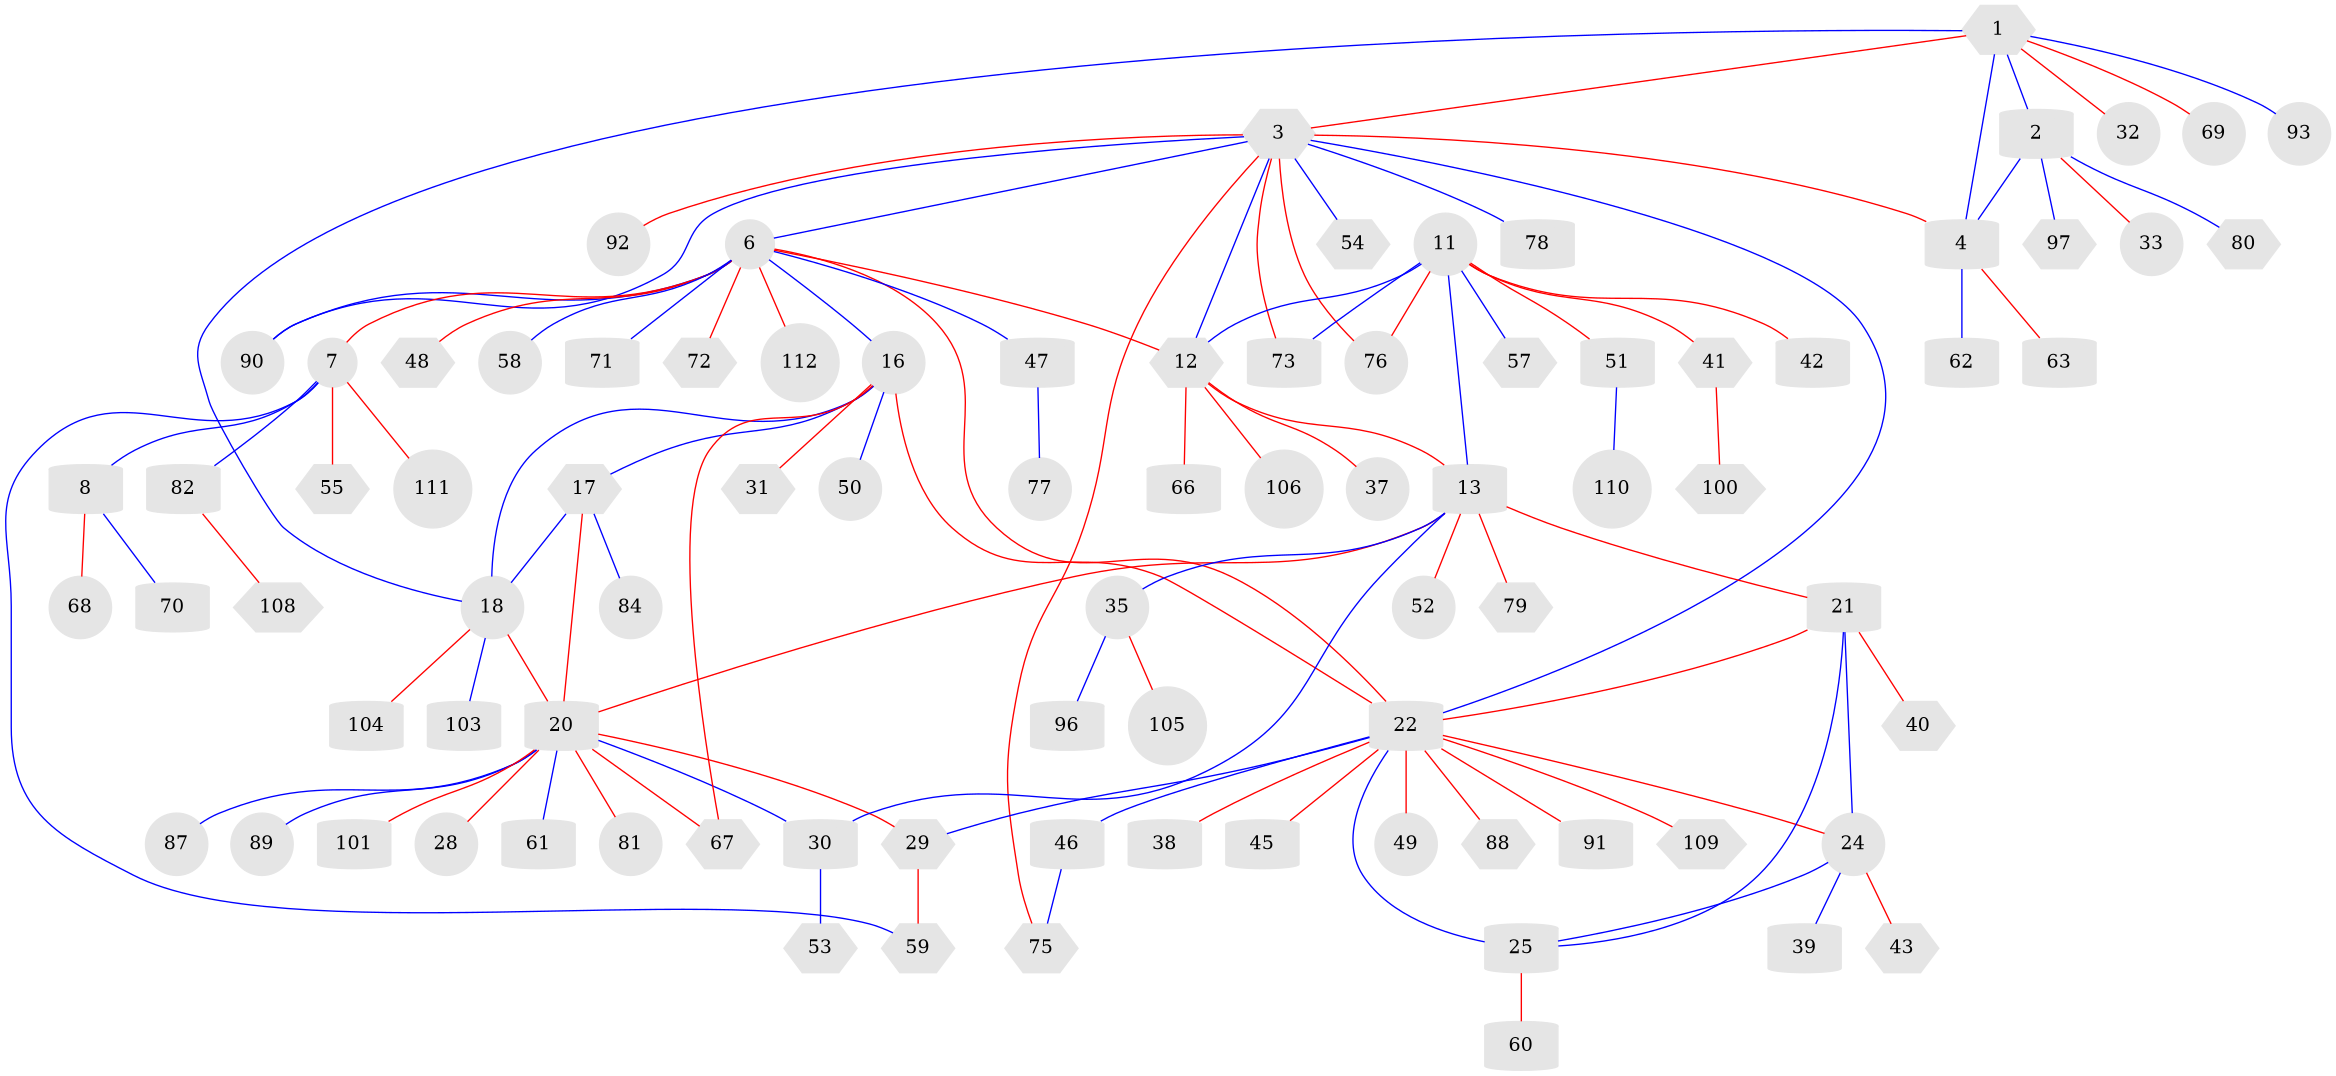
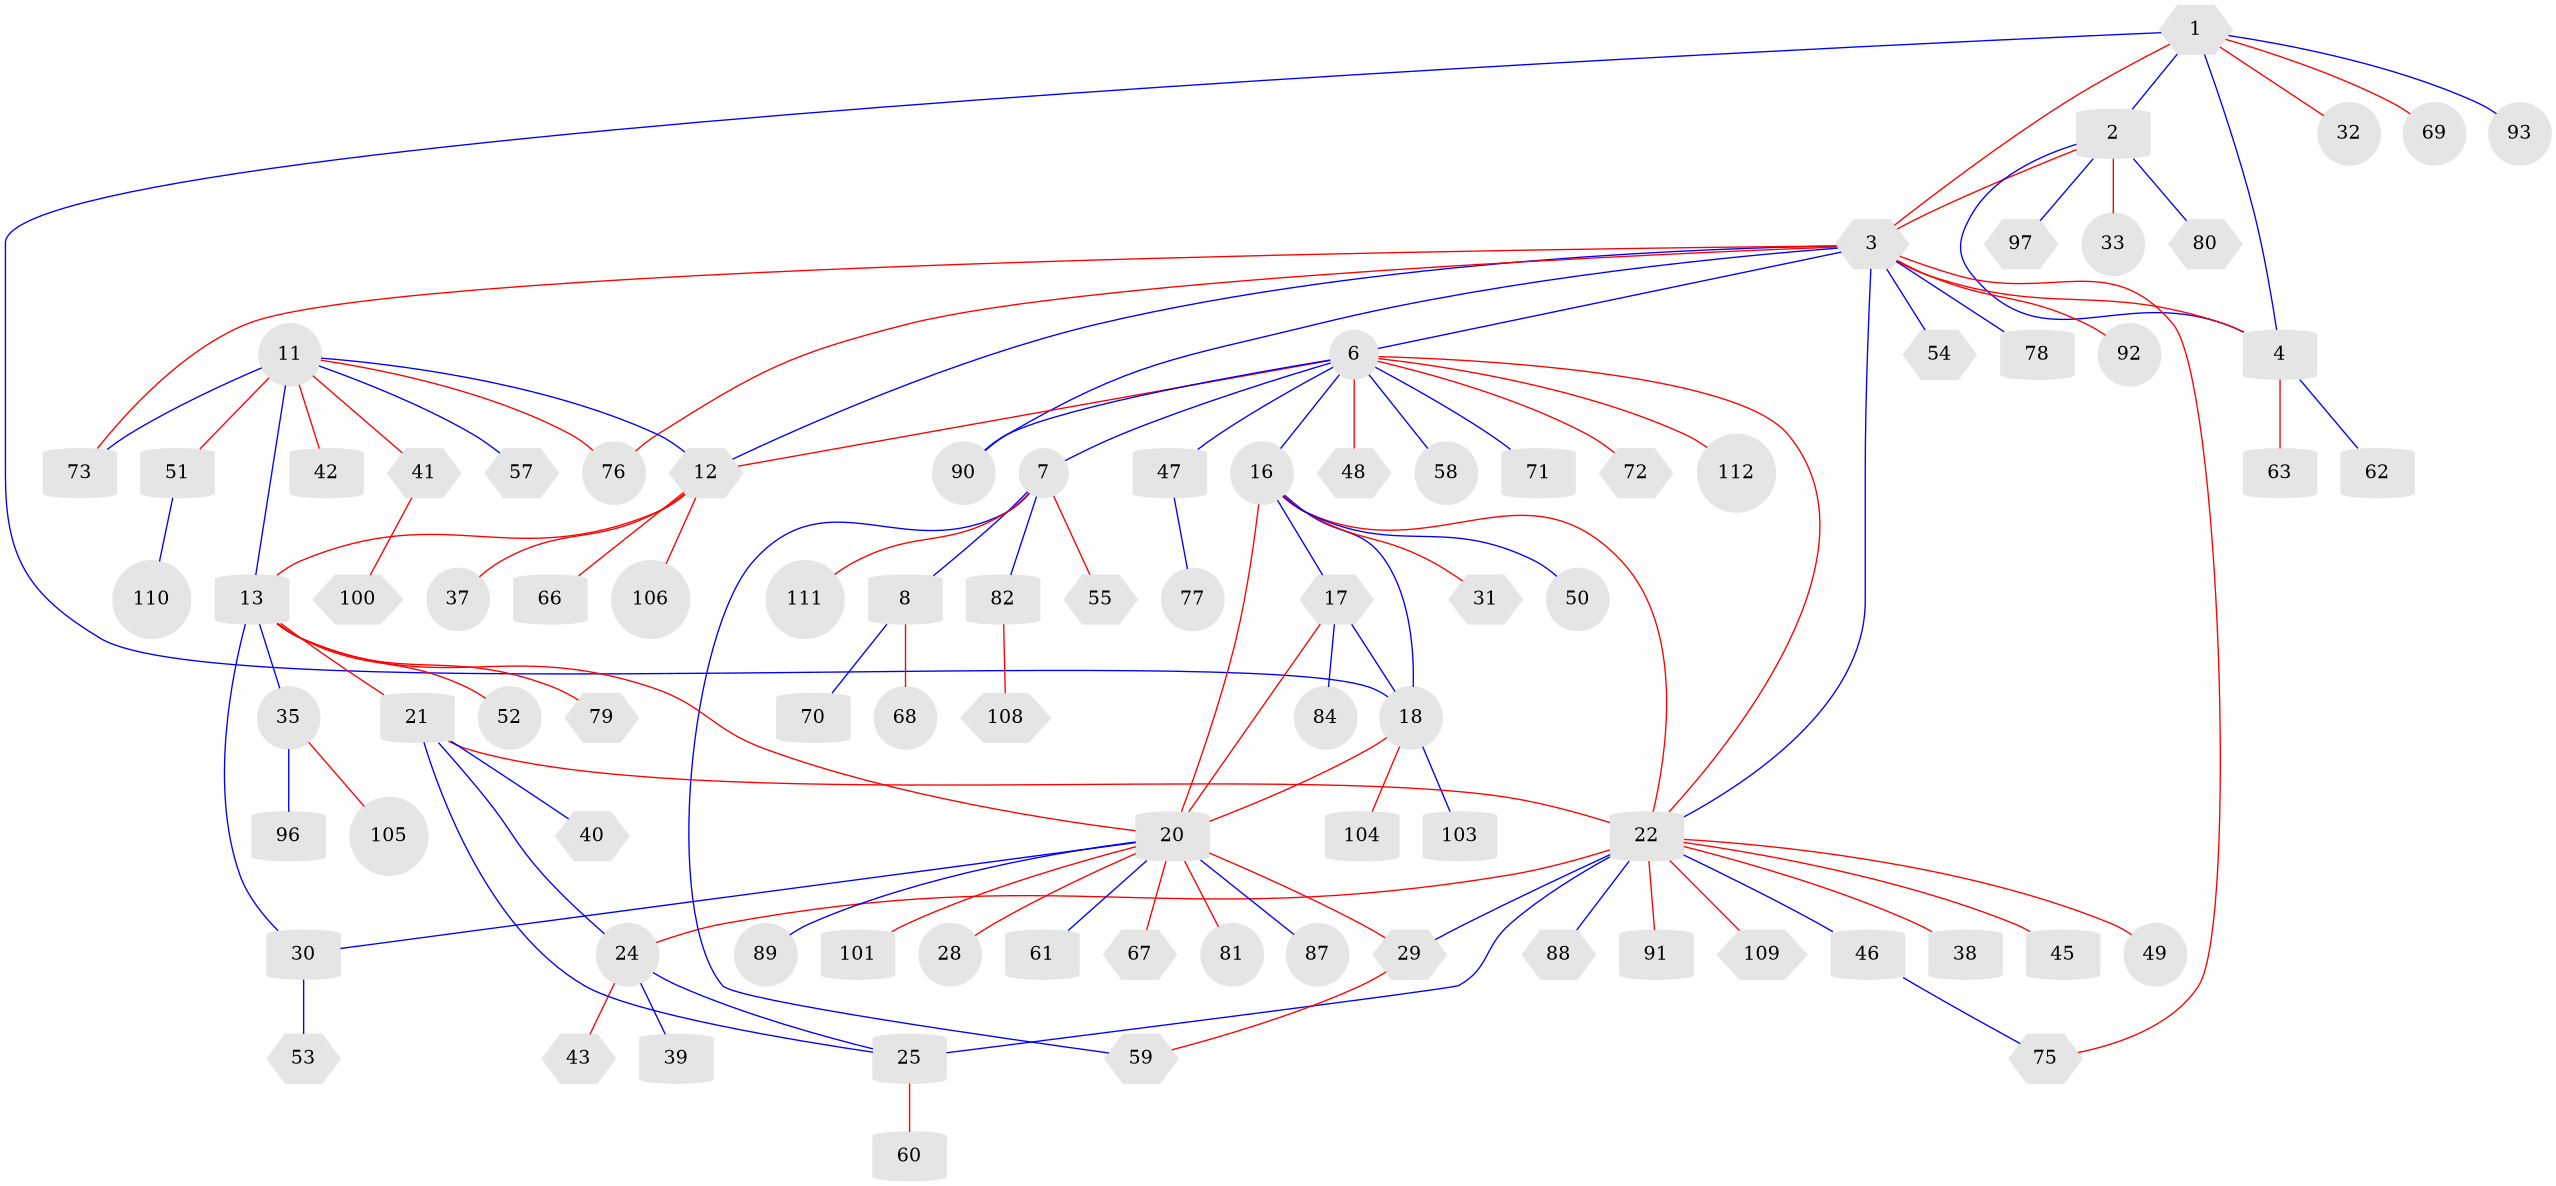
none -> (1977, 191)
(537, 294) -> (1196, 406)
(691, 543) -> (1231, 661)
(1881, 667) -> (510, 780)
(1452, 785) -> (1603, 896)
